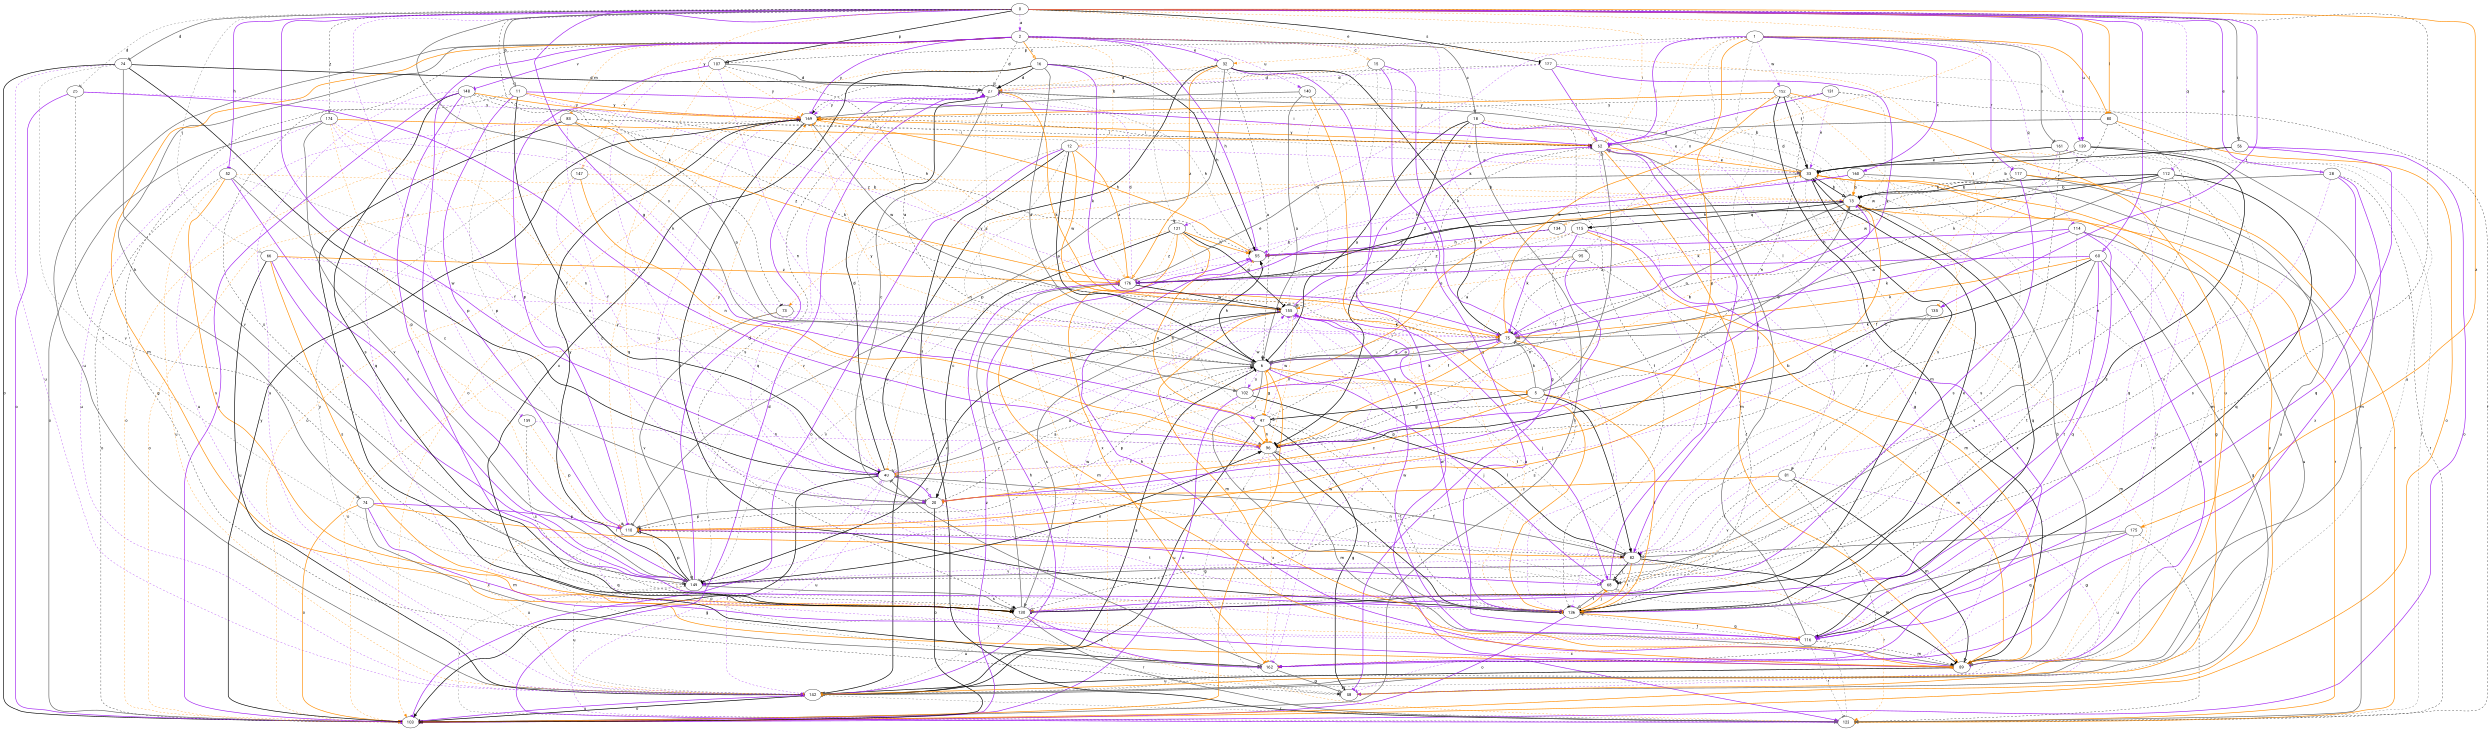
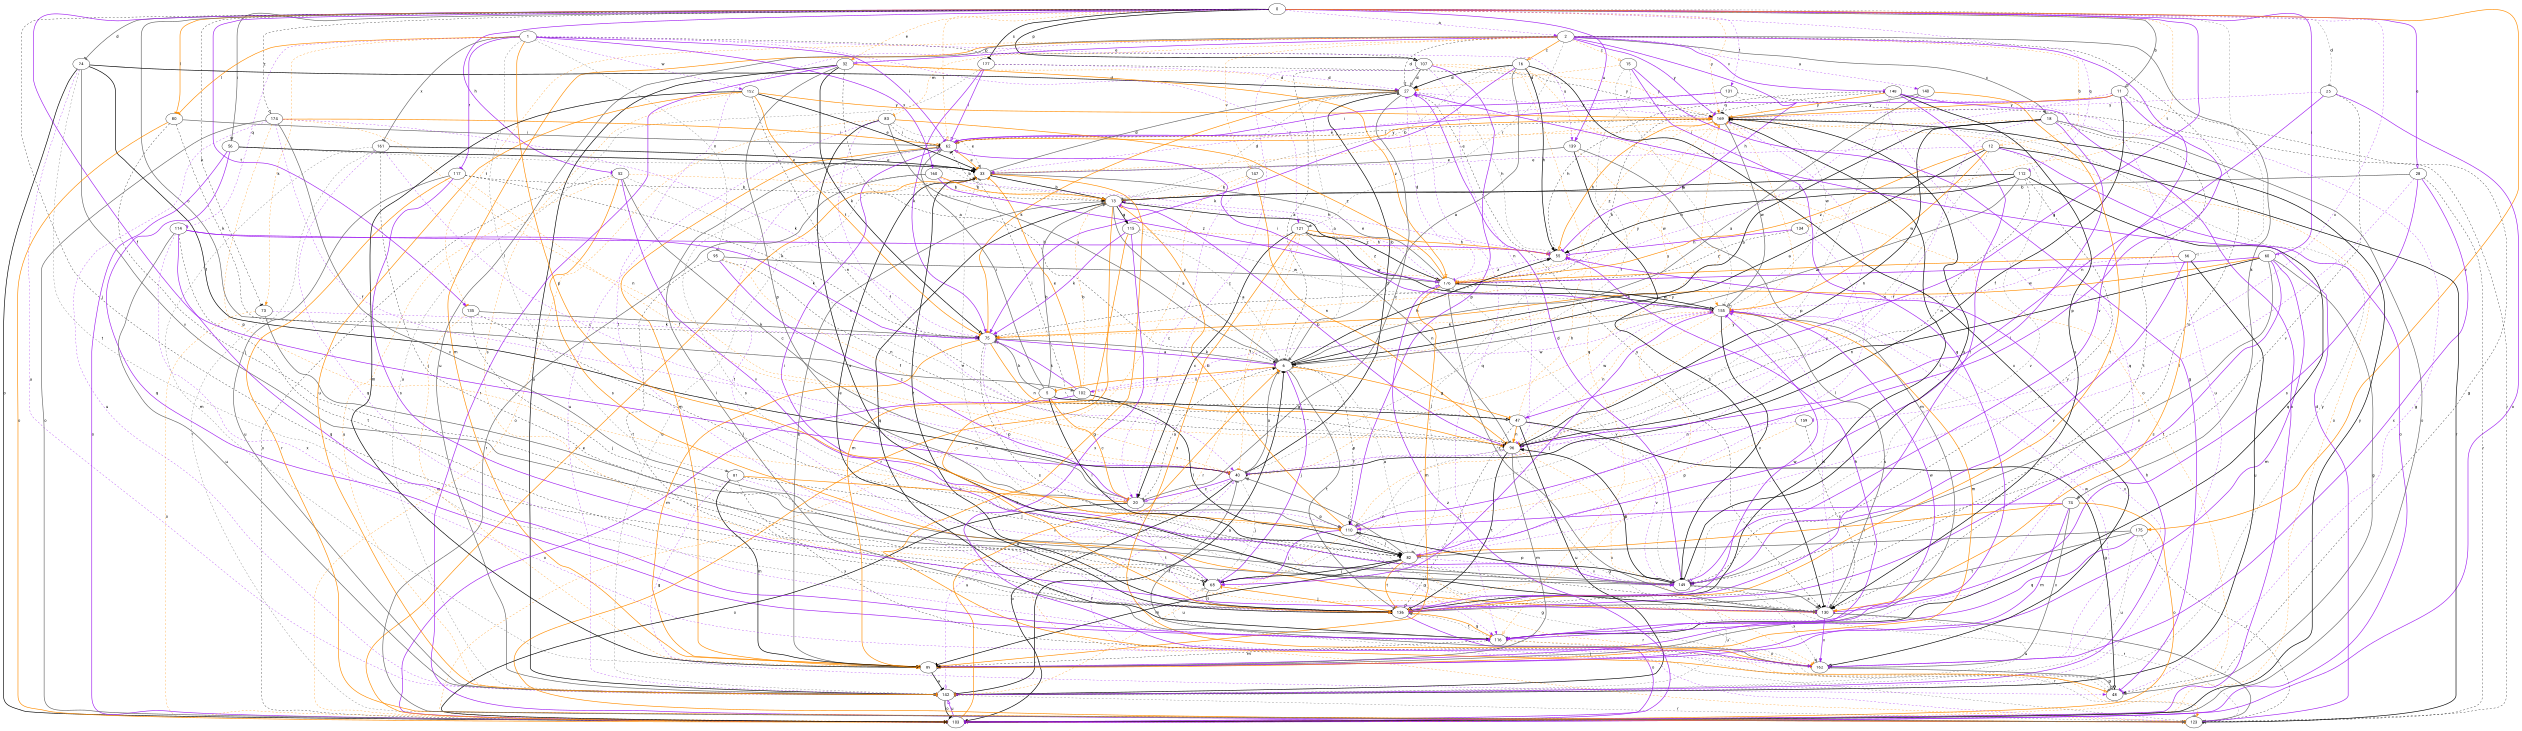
none -> (1541, 12)
(1560, 215) -> (846, 215)
(1156, 336) -> (1416, 329)
